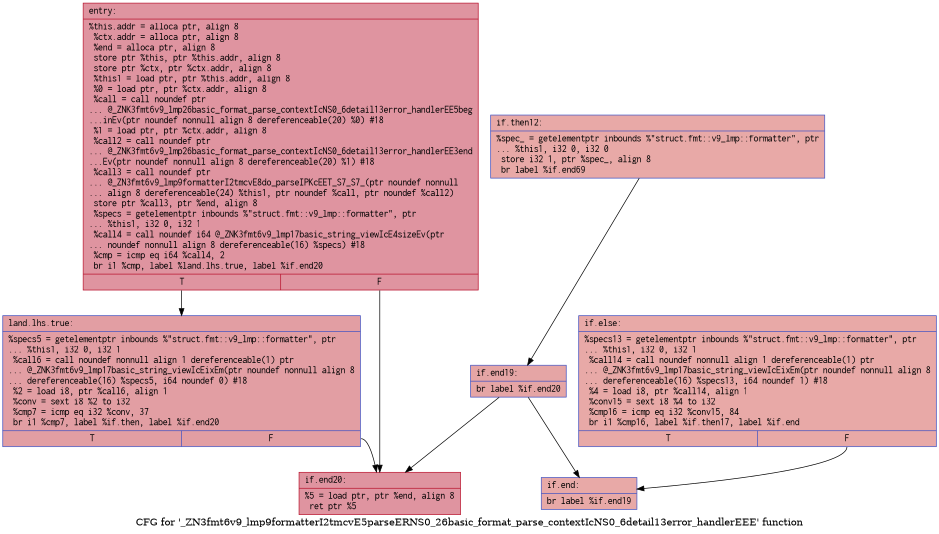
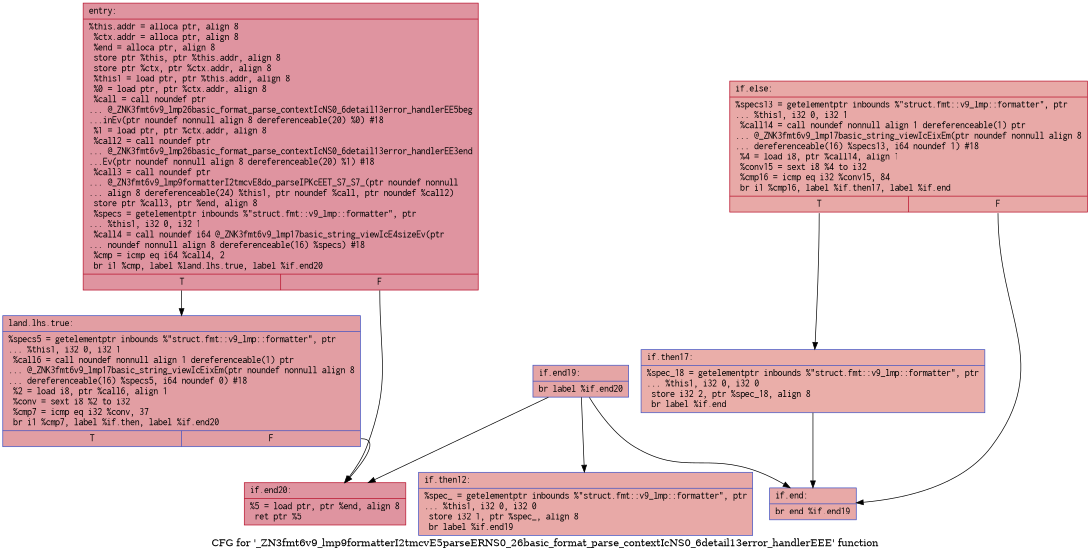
(541, 170) -> (469, 527)
(585, 269) -> (583, 431)
(758, 381) -> (909, 147)
none -> (813, 381)
(589, 501) -> (813, 511)
